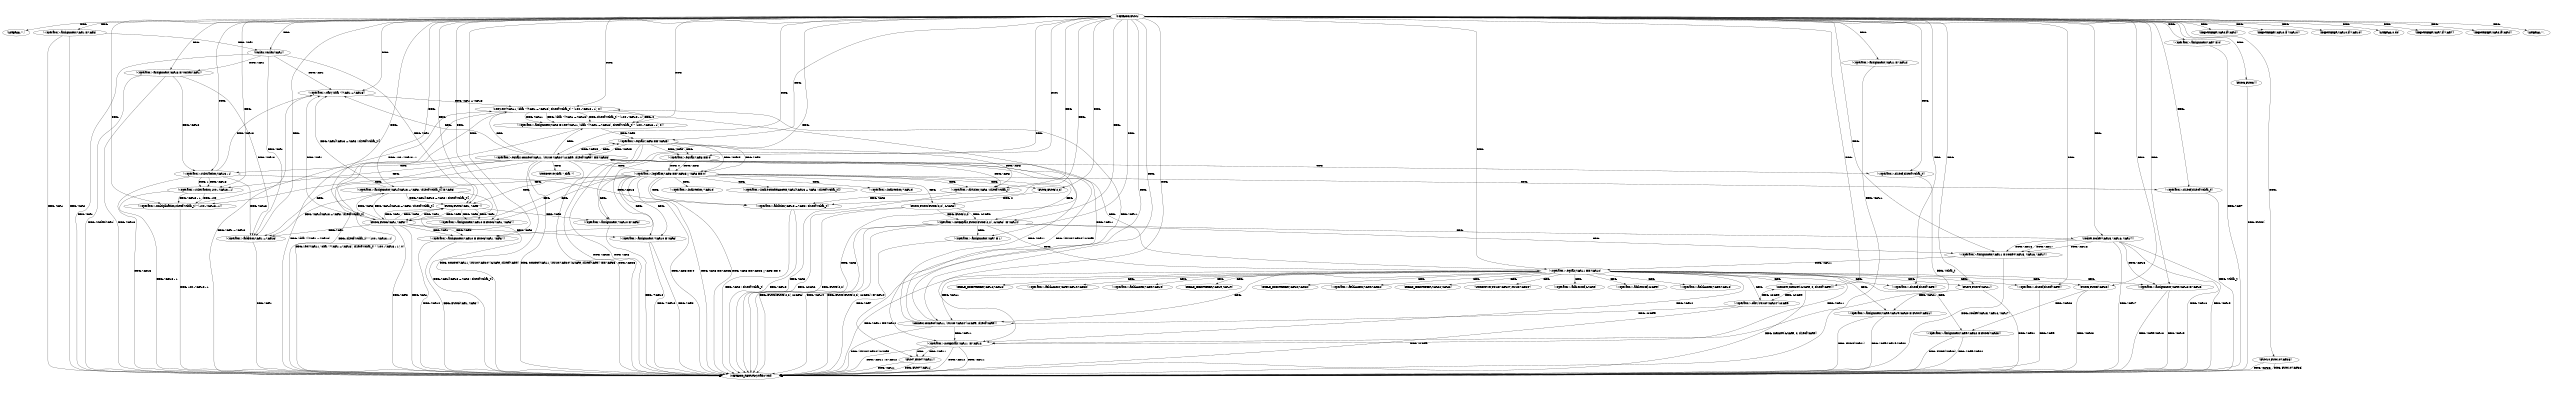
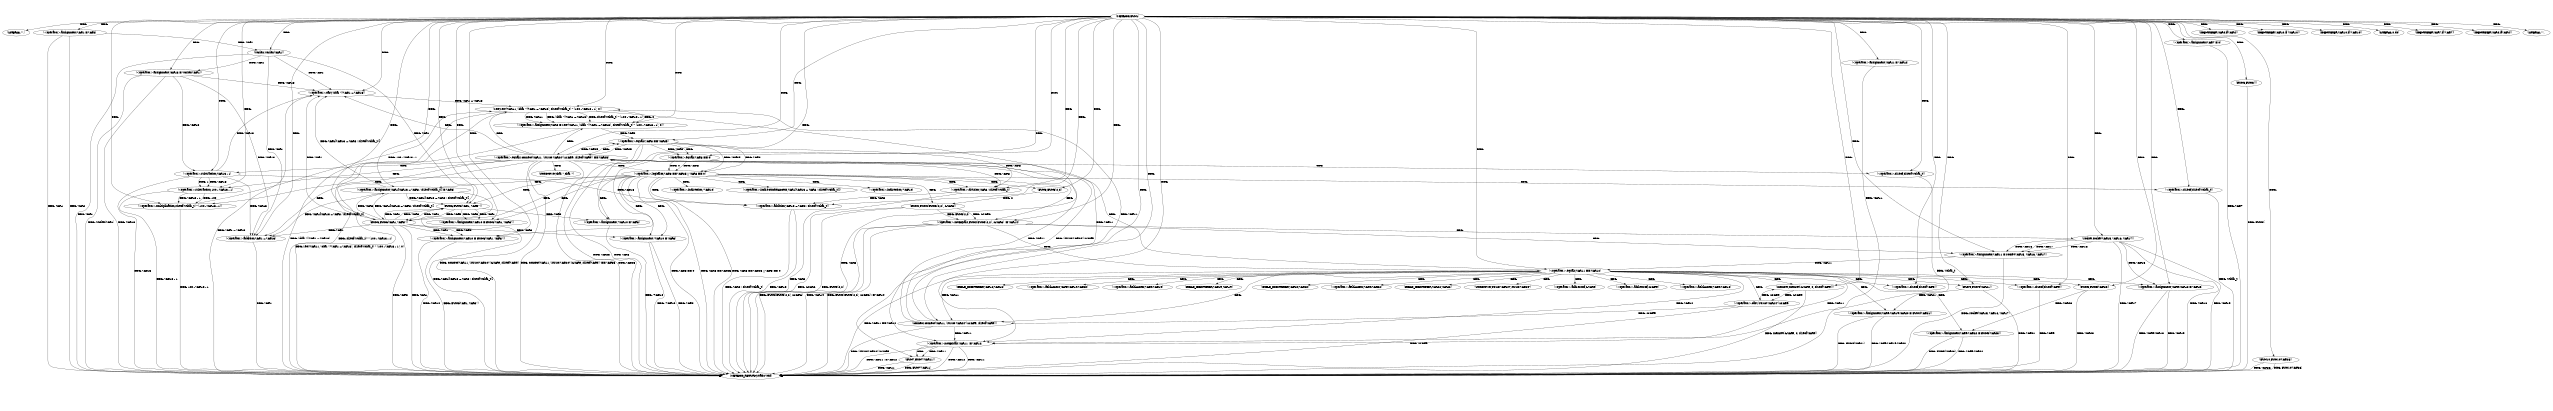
none -> (252, 83)
(978, 239) -> none
